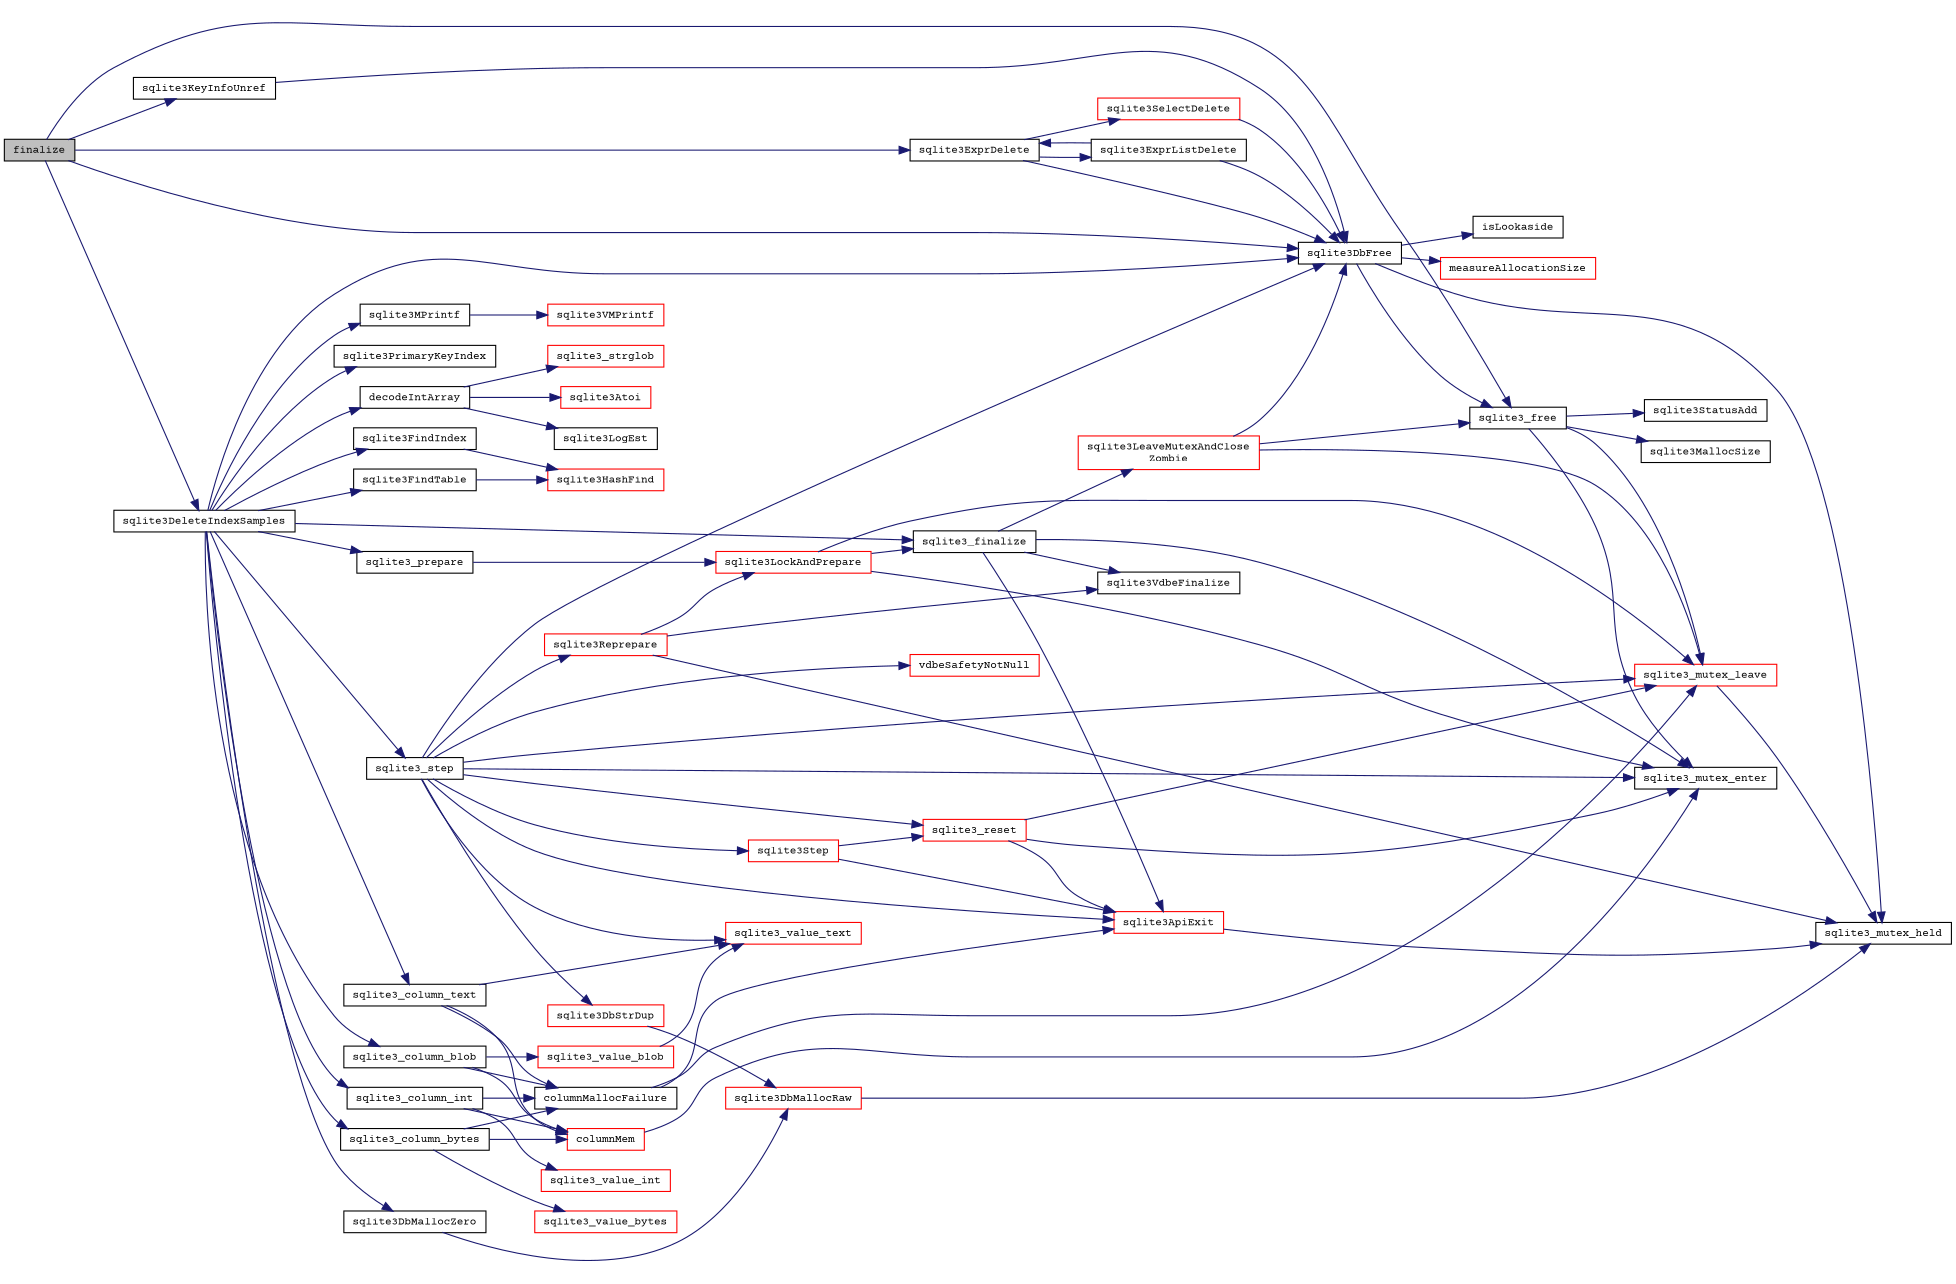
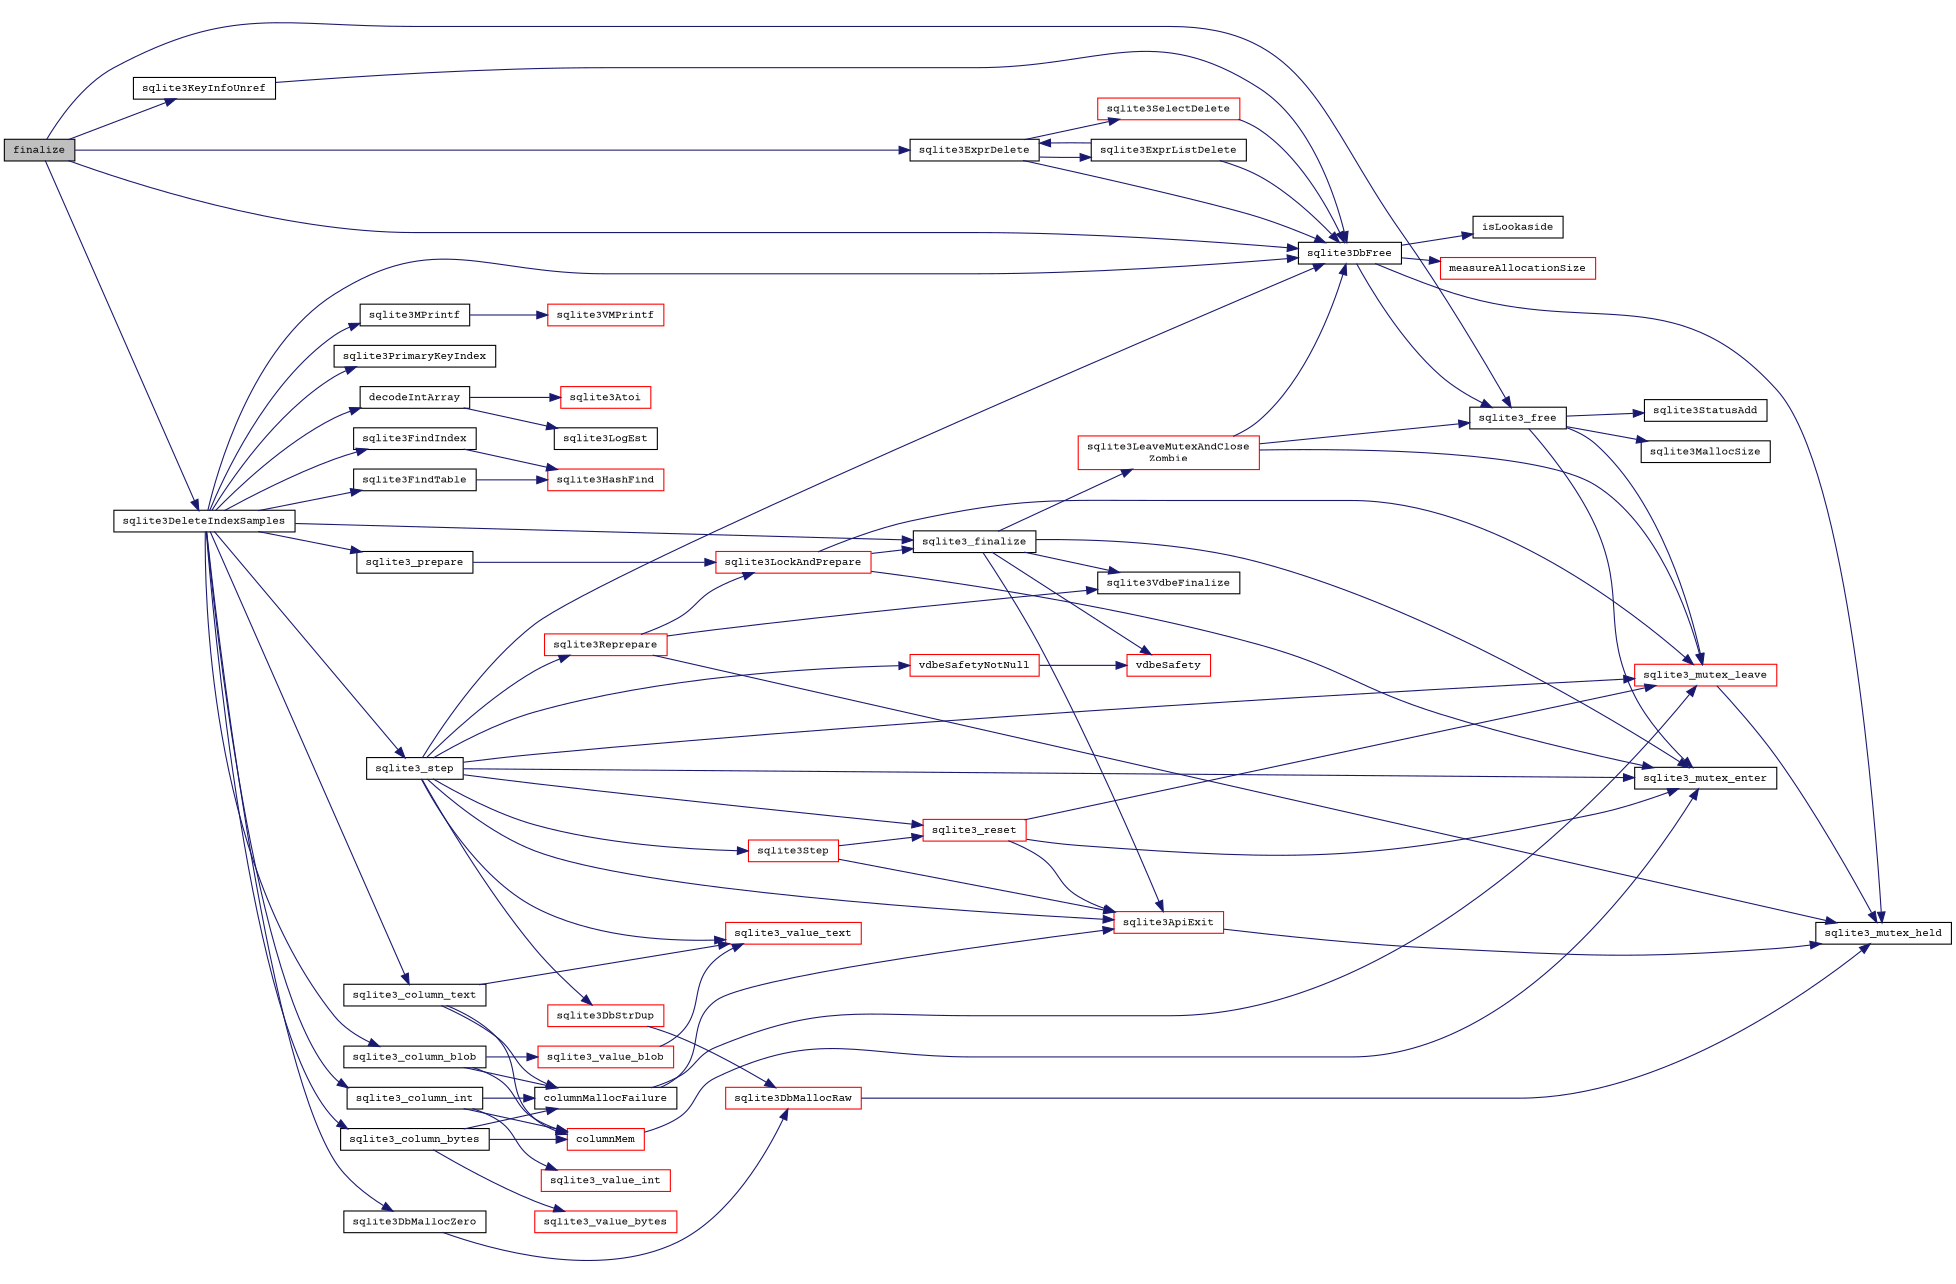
(606, 356) -> none
none -> (1169, 665)
